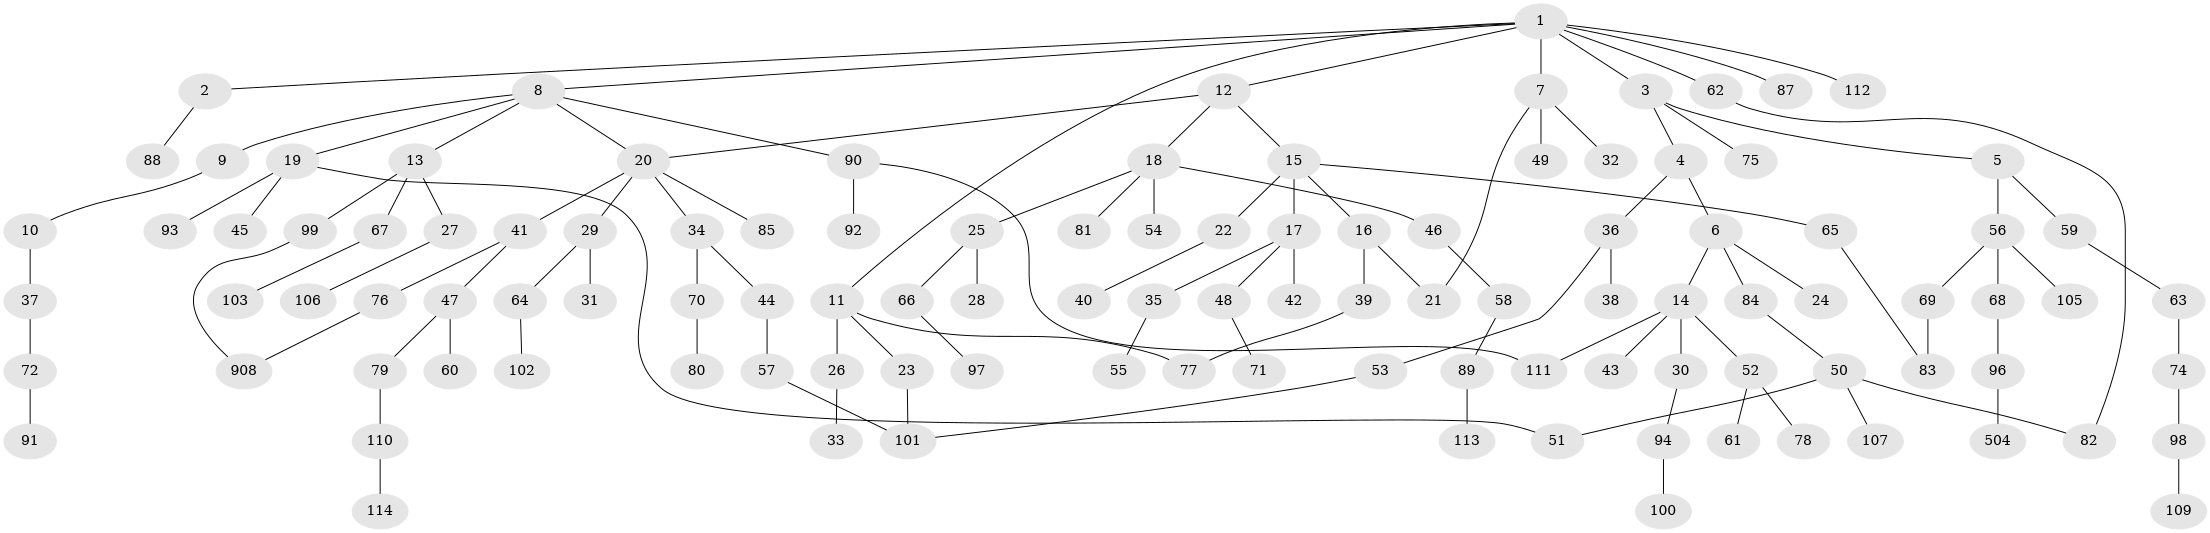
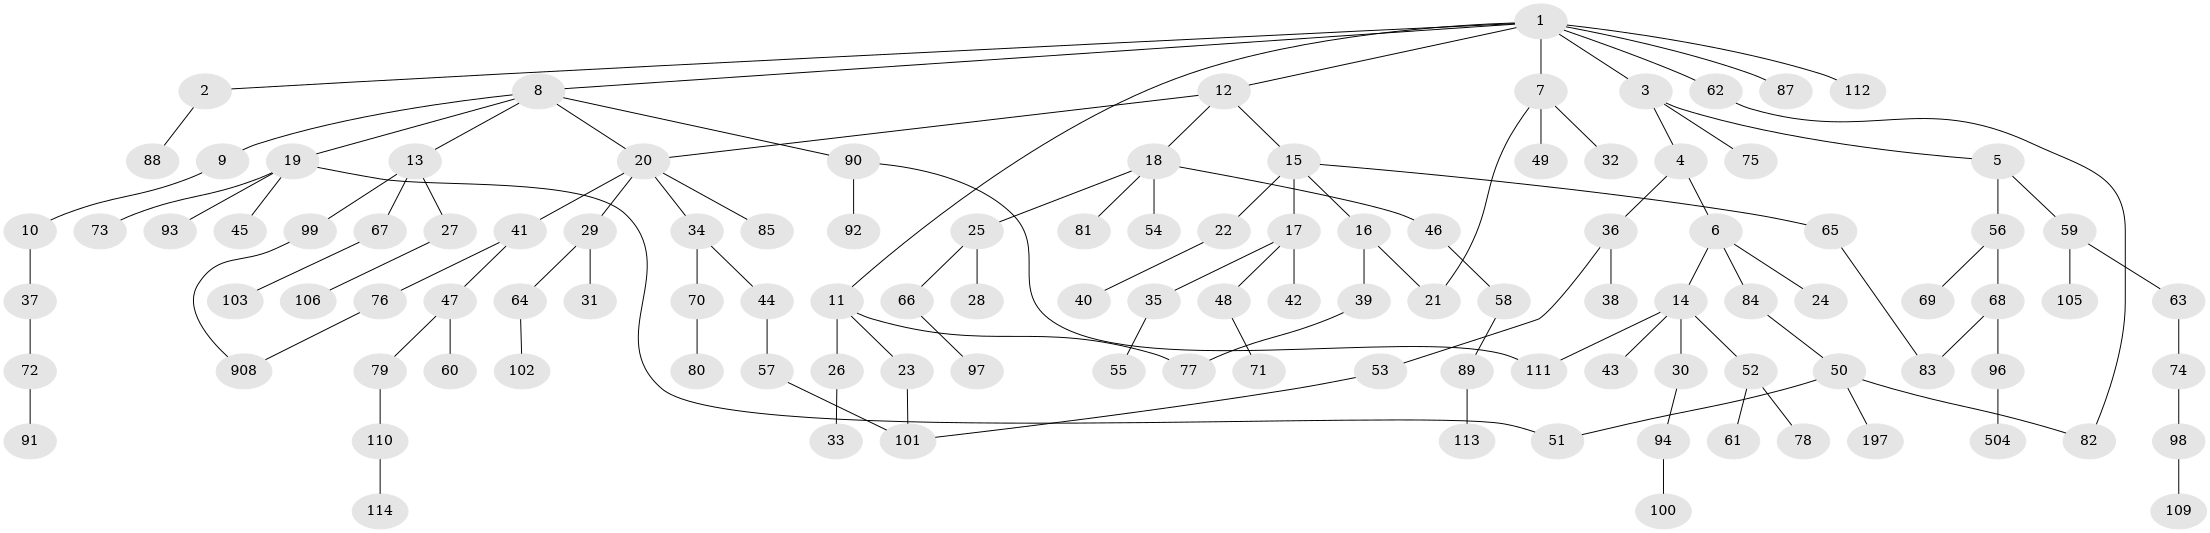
none -> (100, 231)
(2034, 266) -> (2070, 266)
(1928, 336) -> (1963, 336)
(1875, 441) -> (1875, 441)
